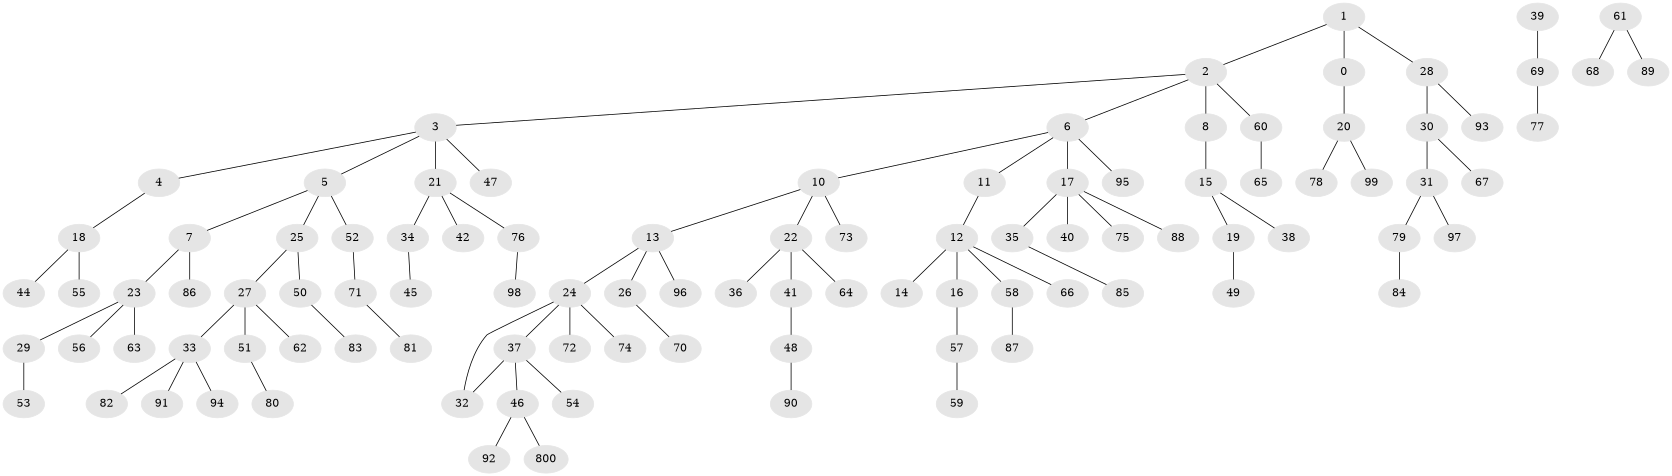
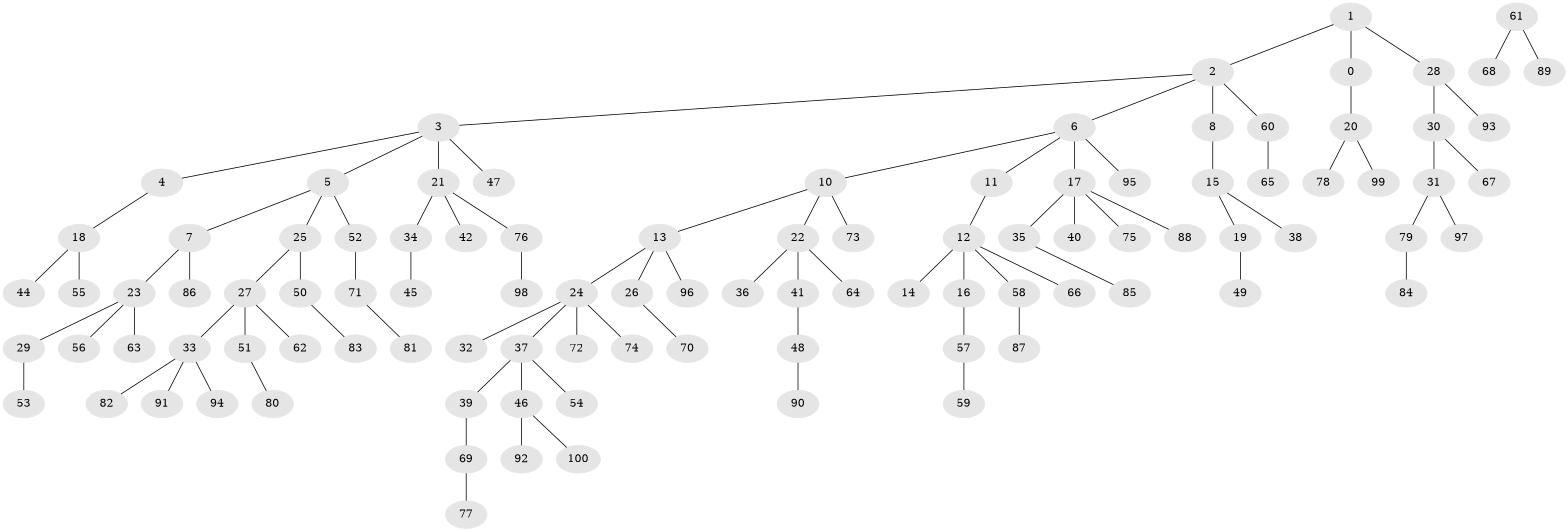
(488, 376) -> (494, 376)
(546, 459) -> (578, 459)
